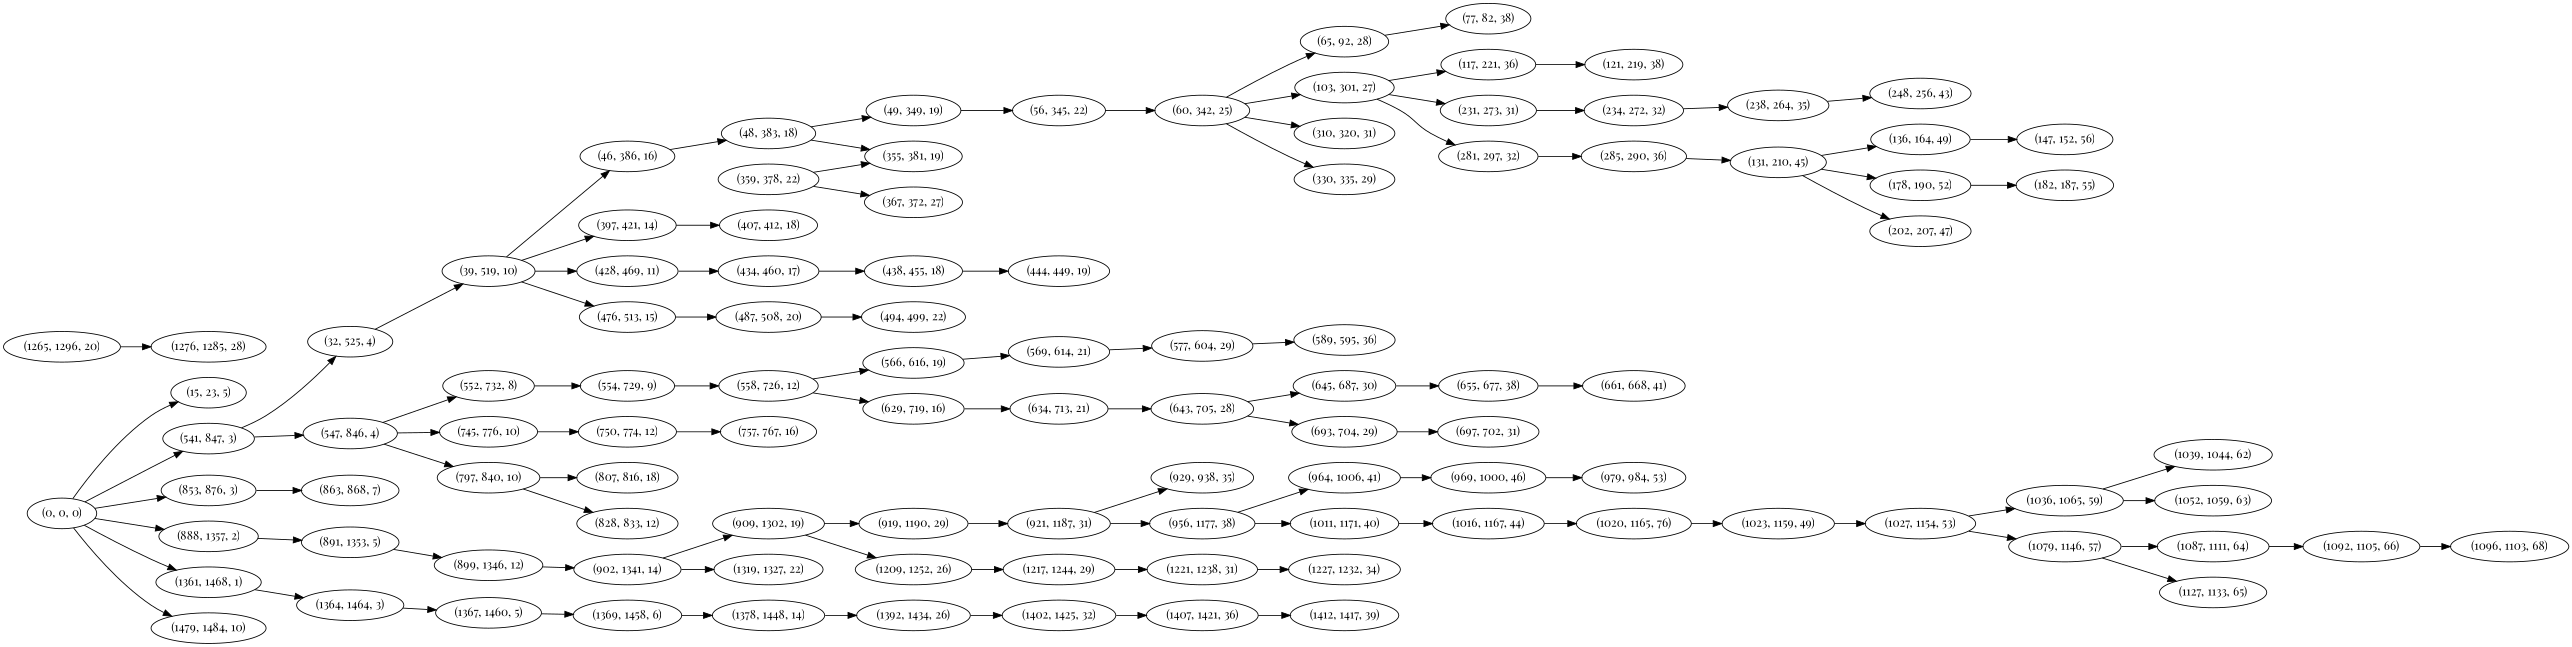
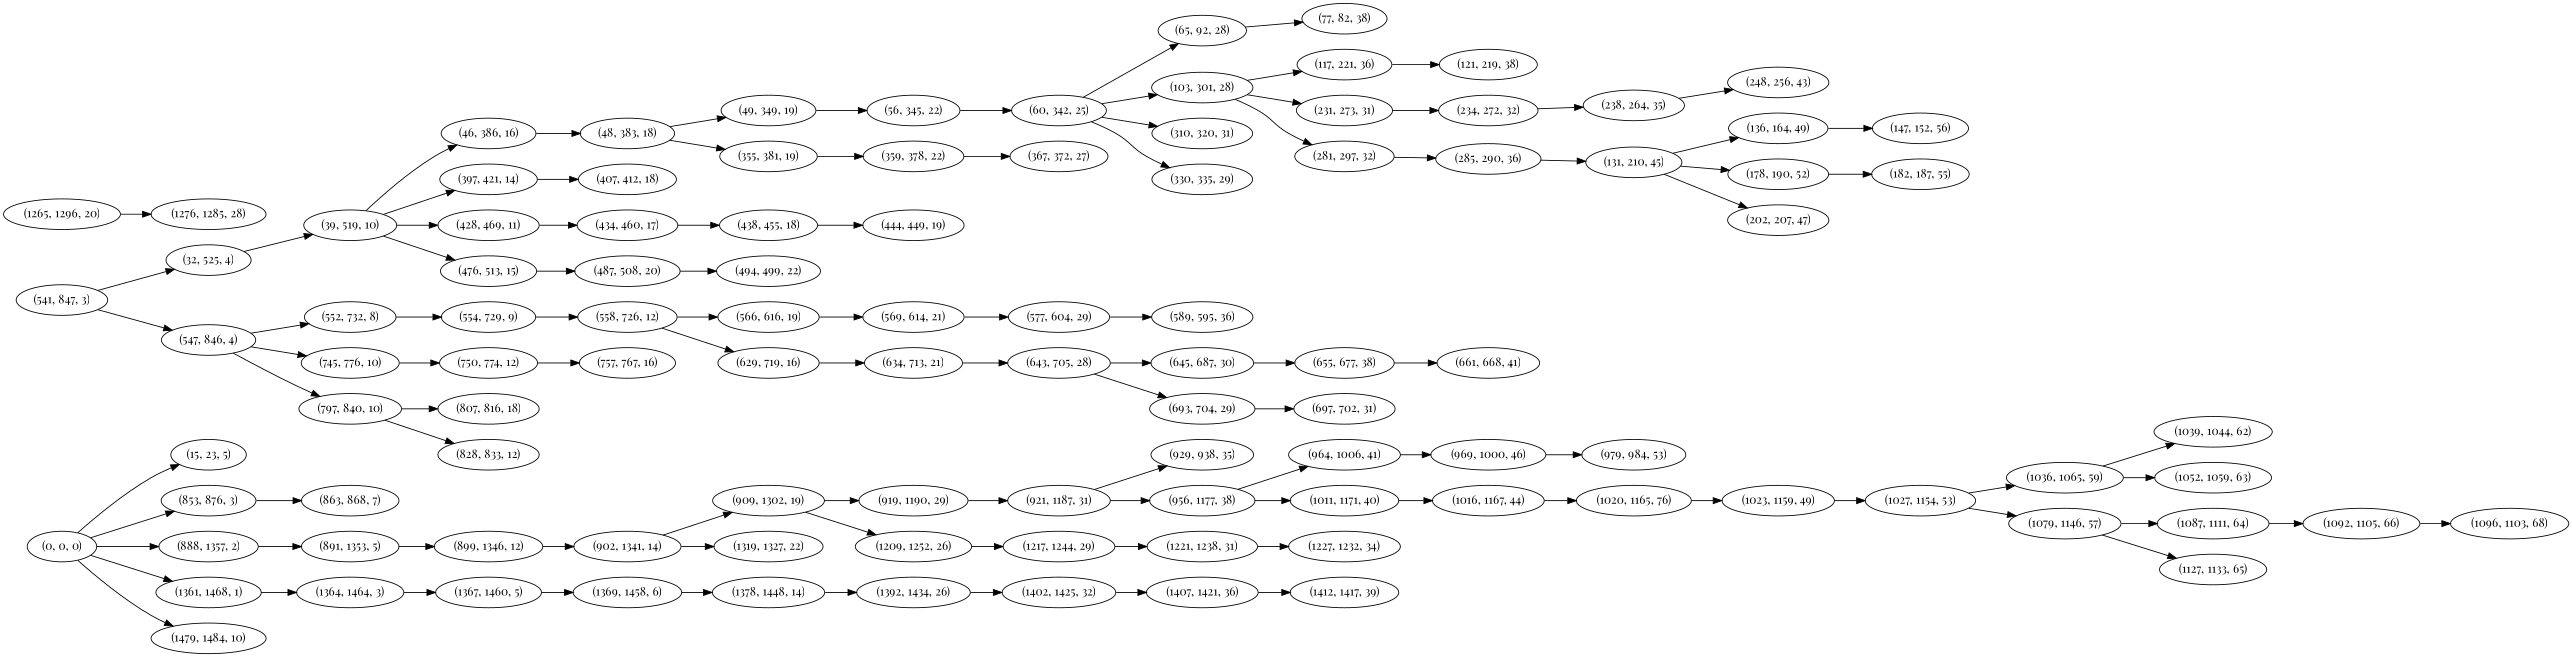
(1344, 88) -> (1202, 88)
(837, 168) -> (836, 156)
(130, 478) -> none
